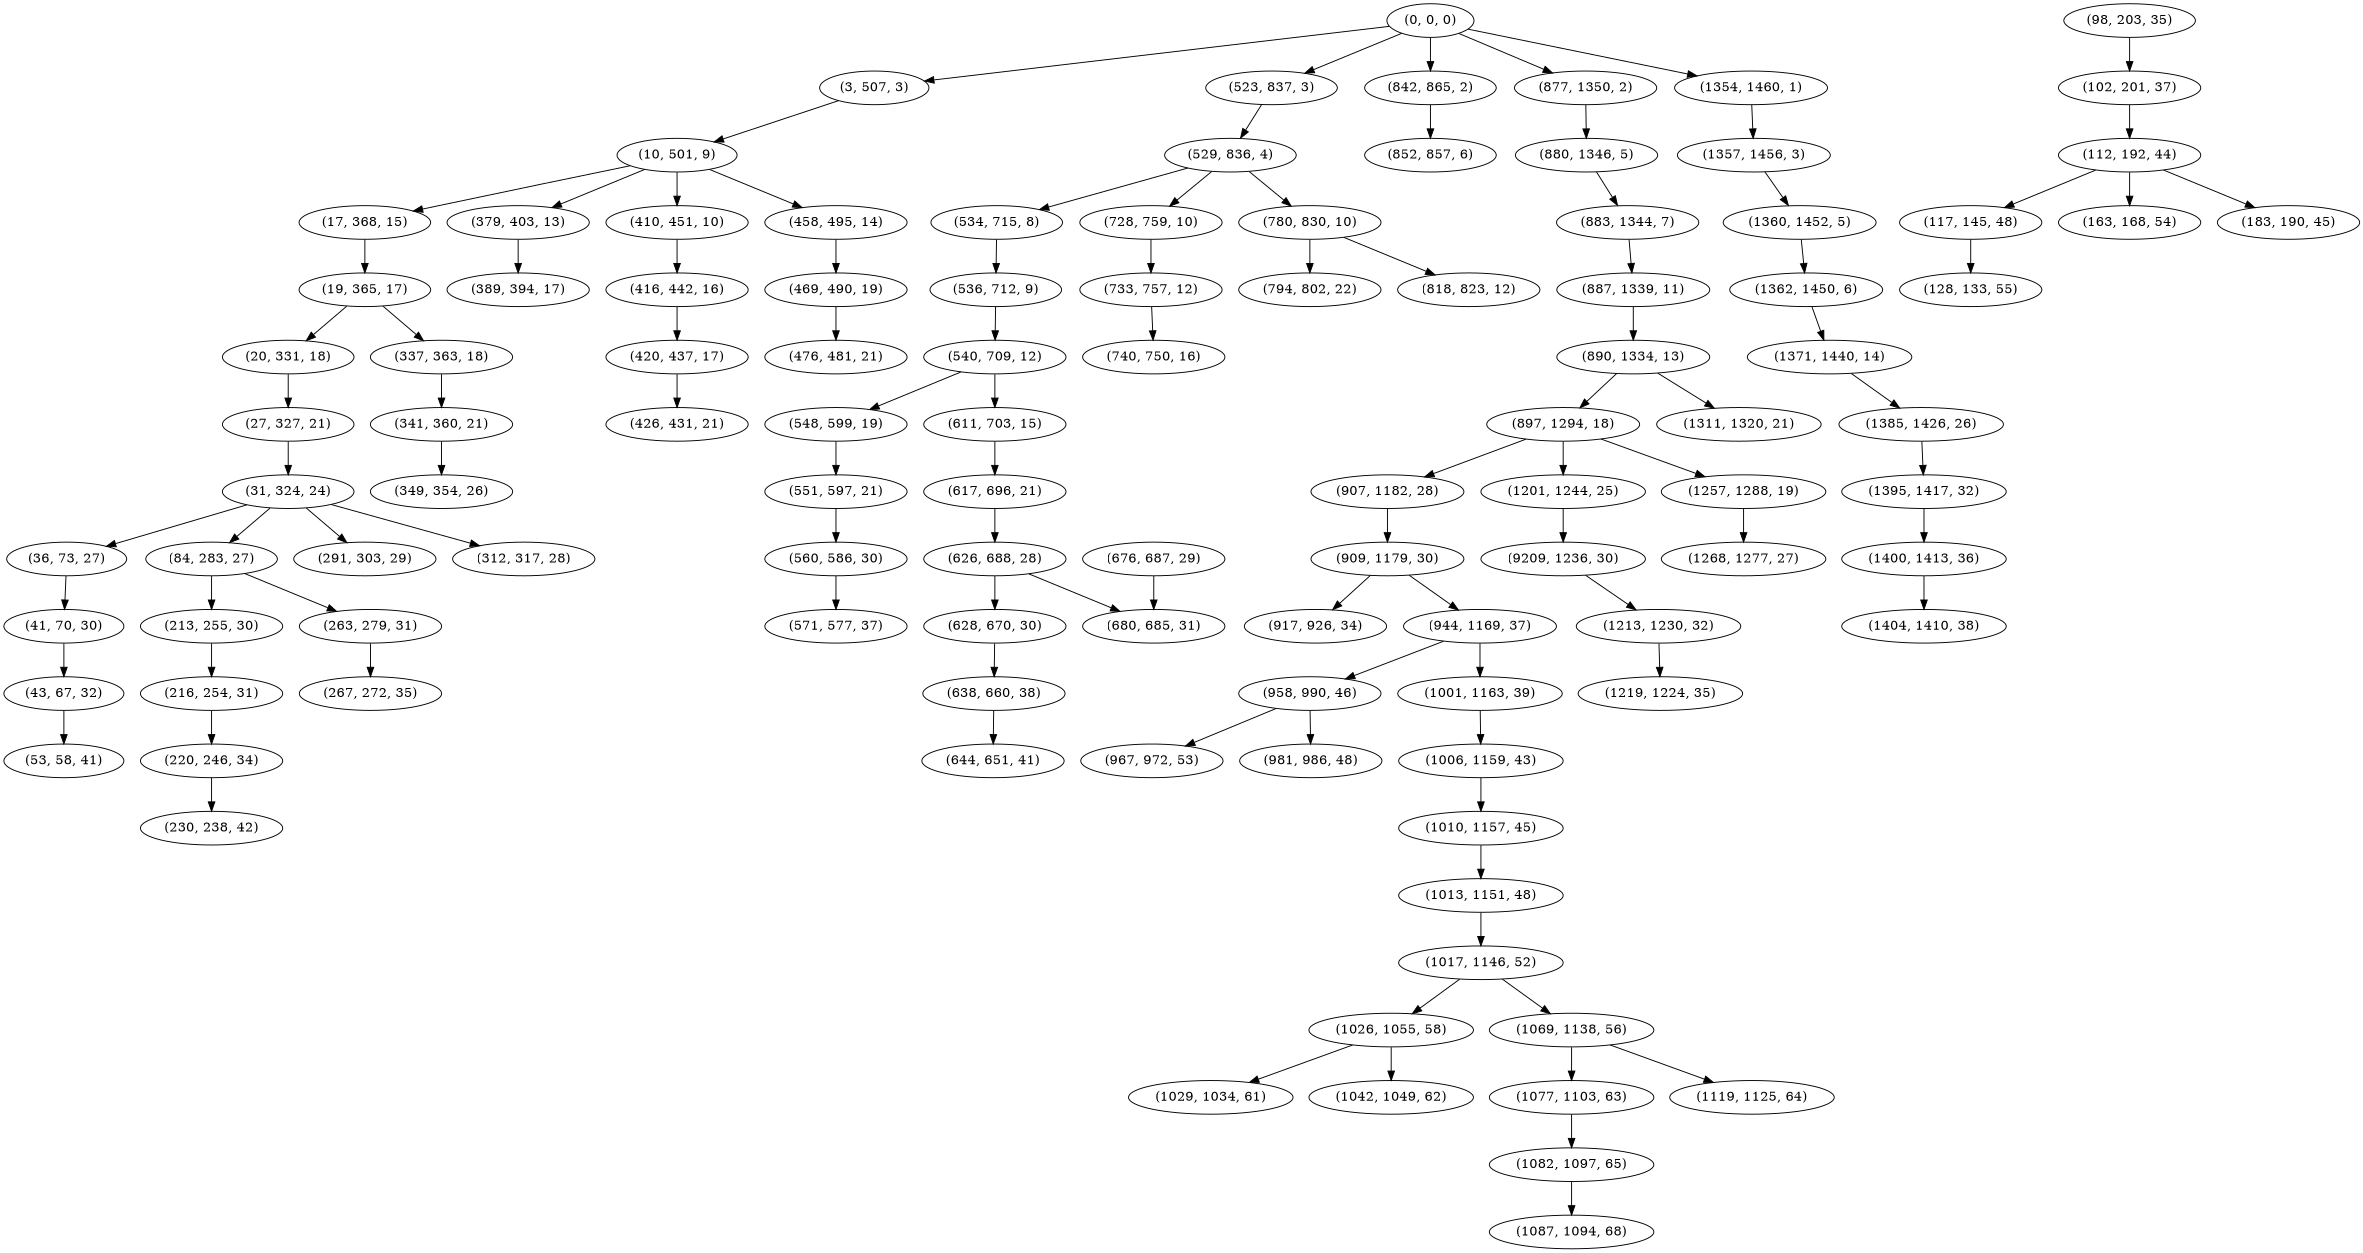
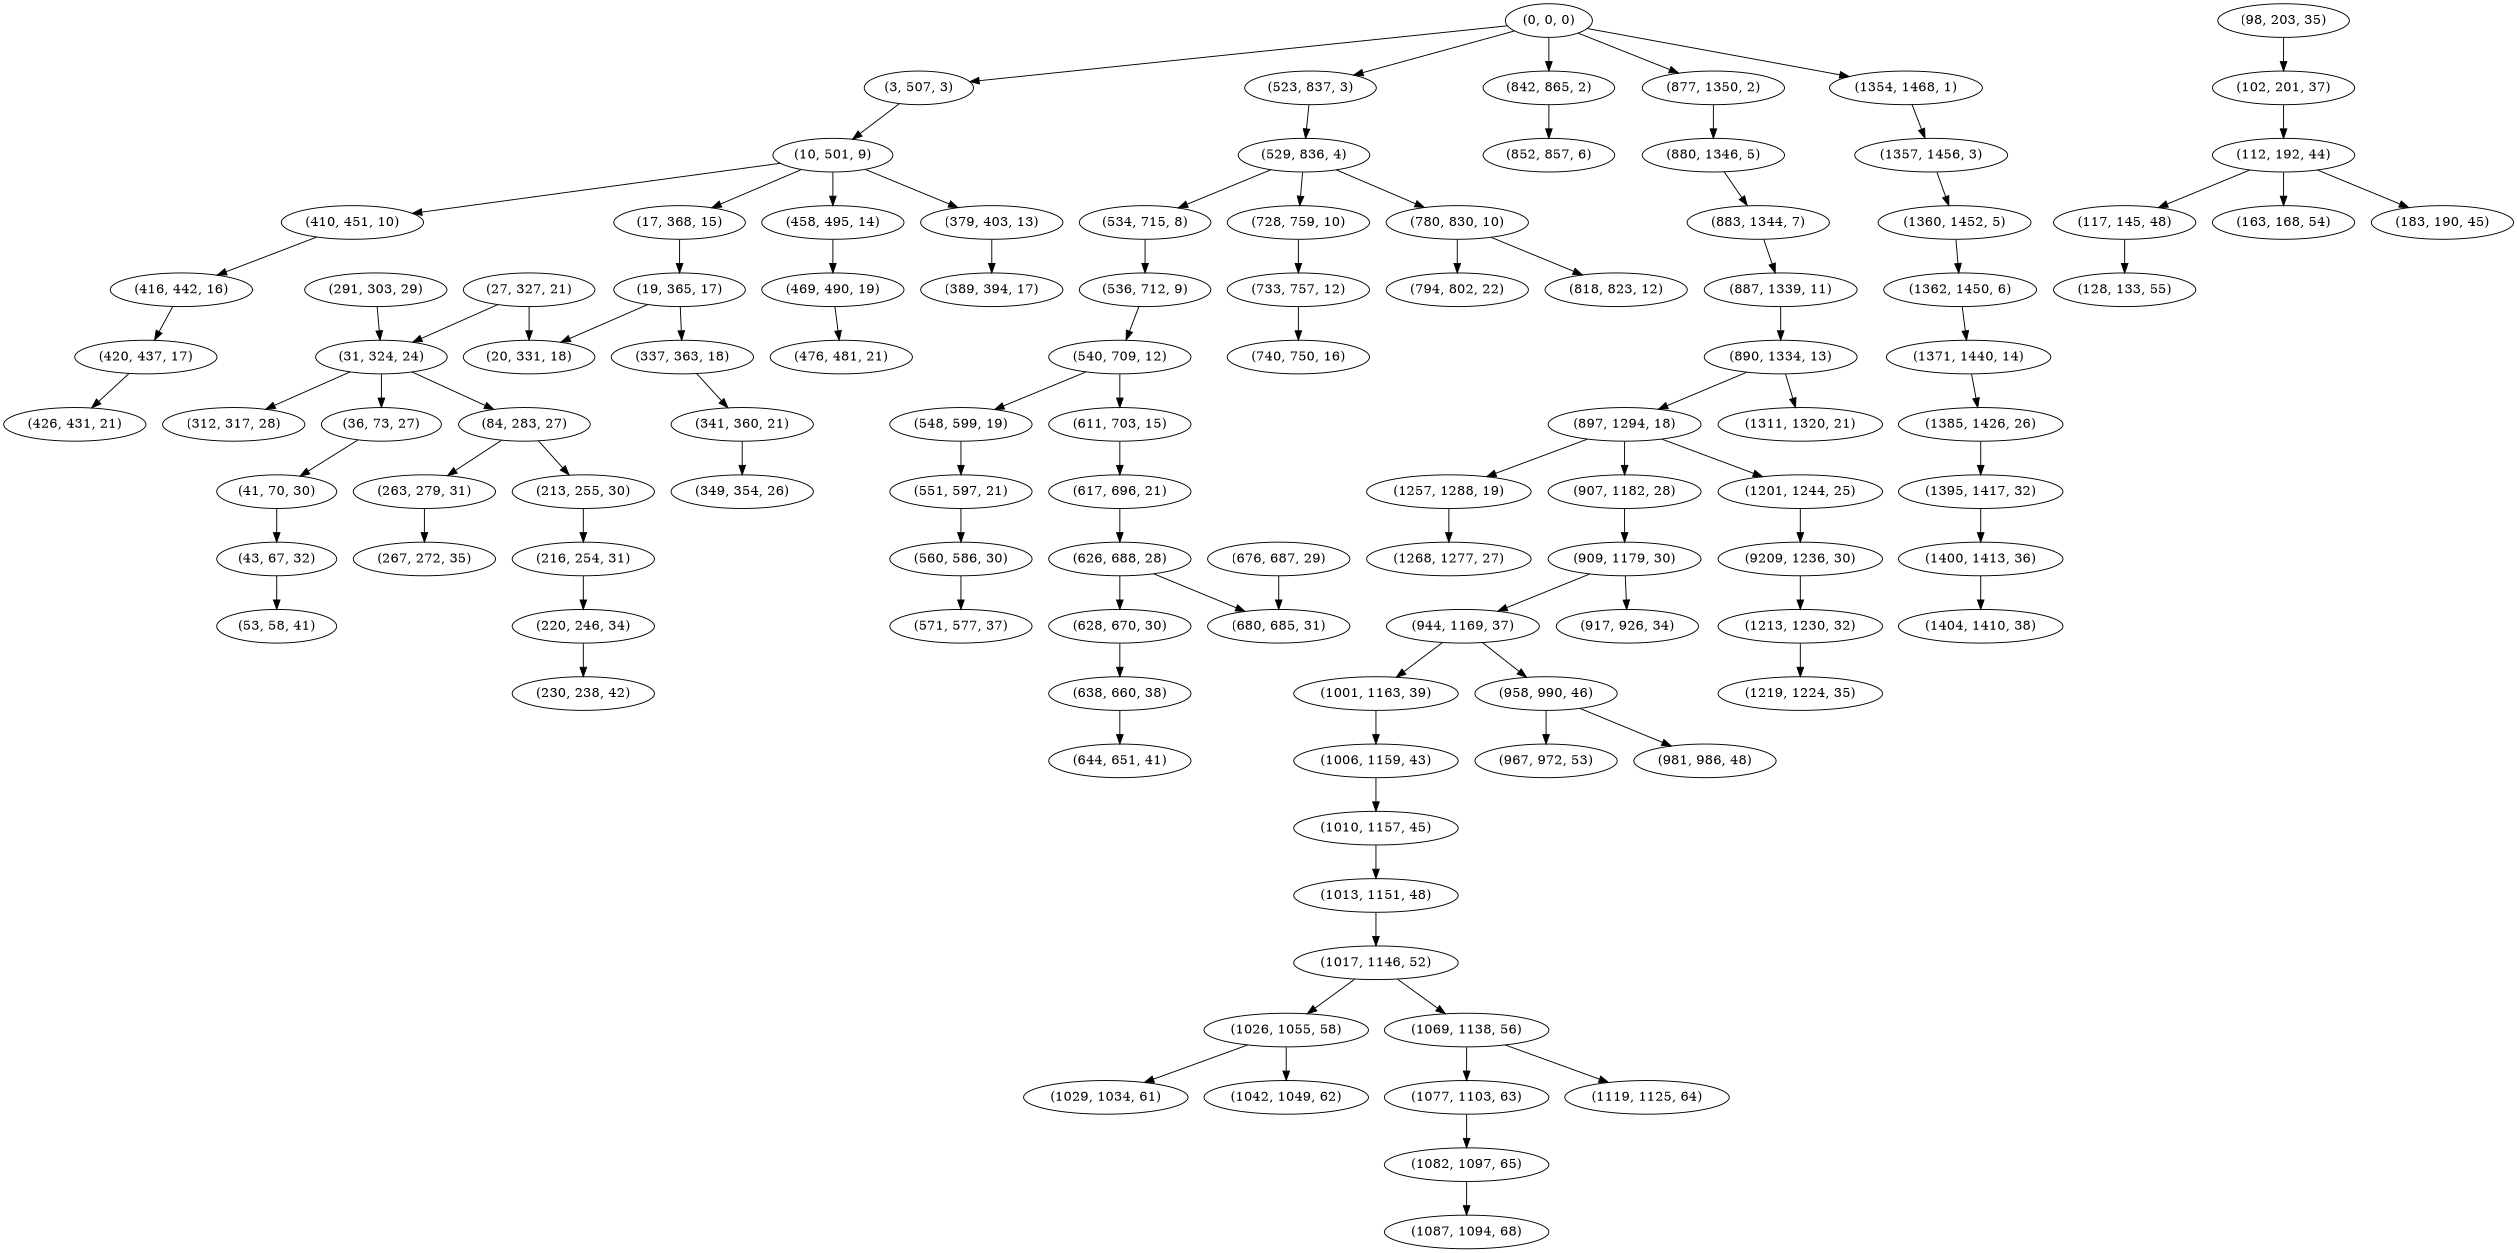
(1751, 88) -> (1906, 88)
(288, 386) -> (529, 319)
(323, 522) -> (378, 319)
